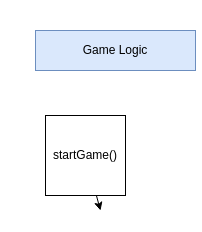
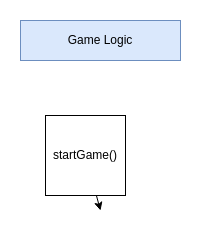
(116, 51) -> (101, 41)
